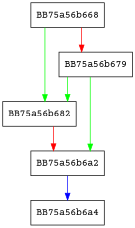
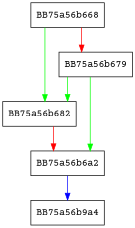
(68, 213) -> (68, 213)
